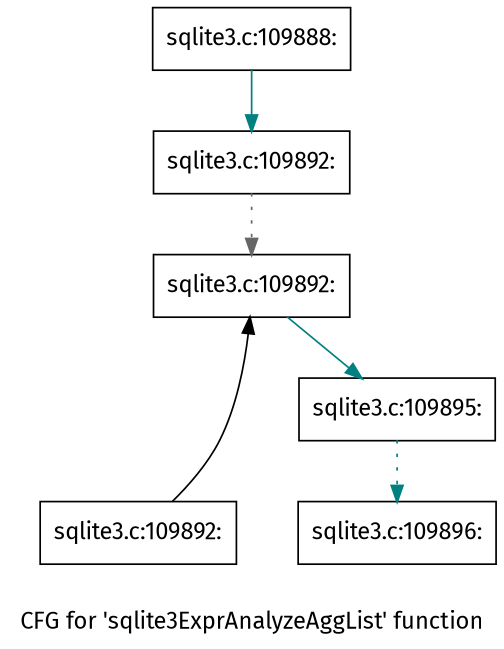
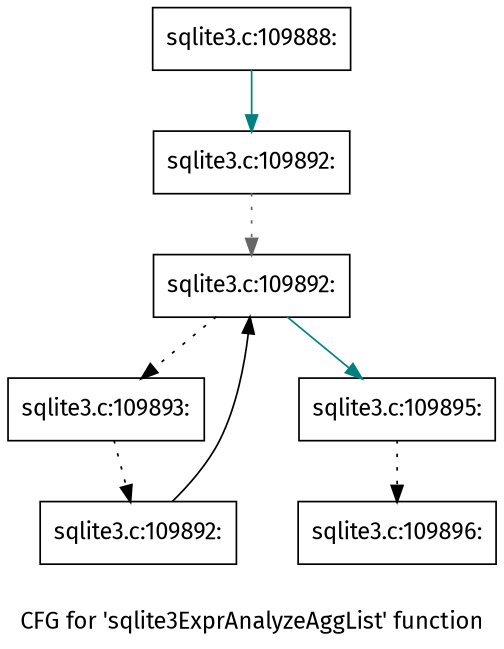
none -> (106, 409)
(397, 463) -> (397, 463)
